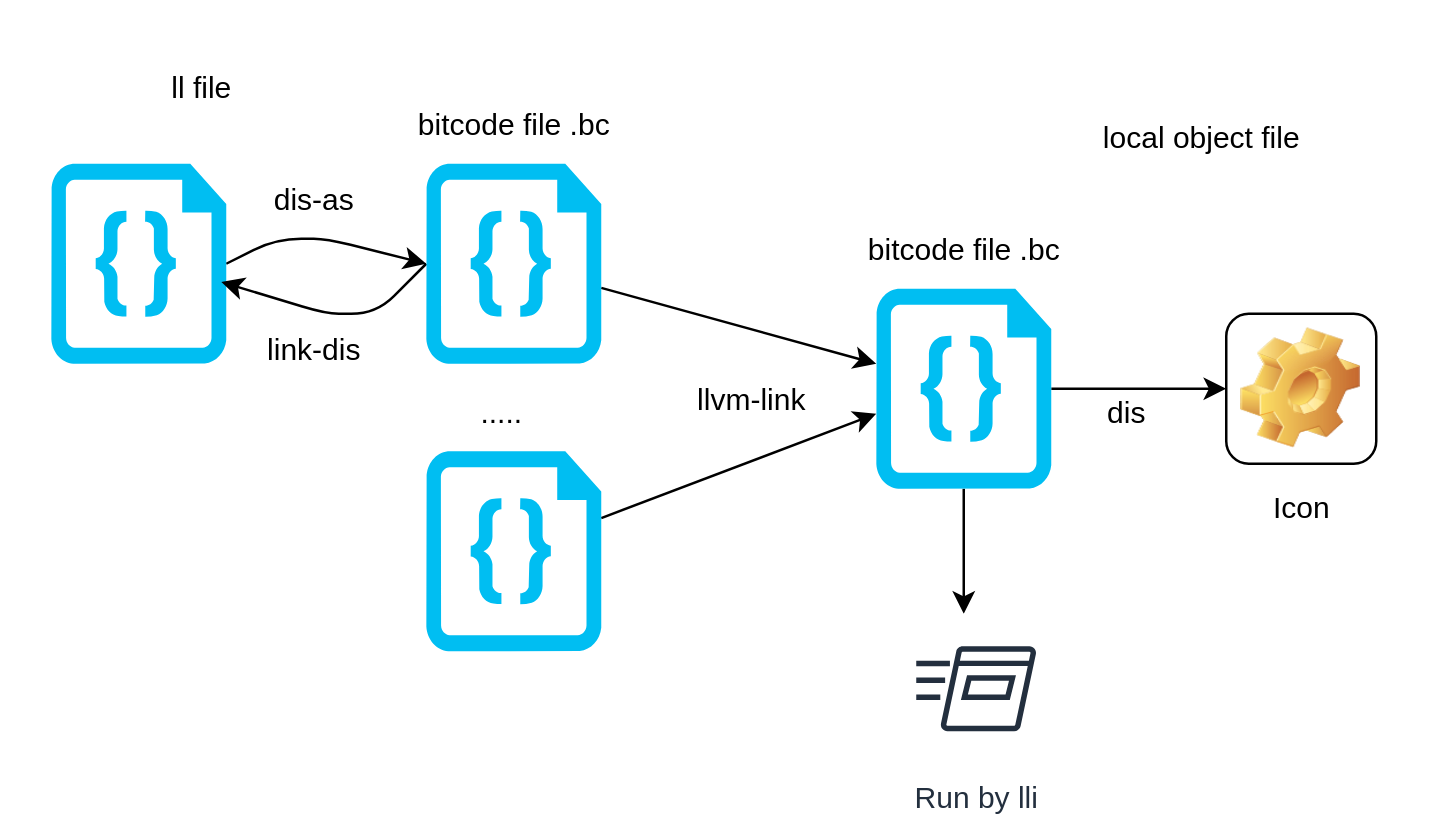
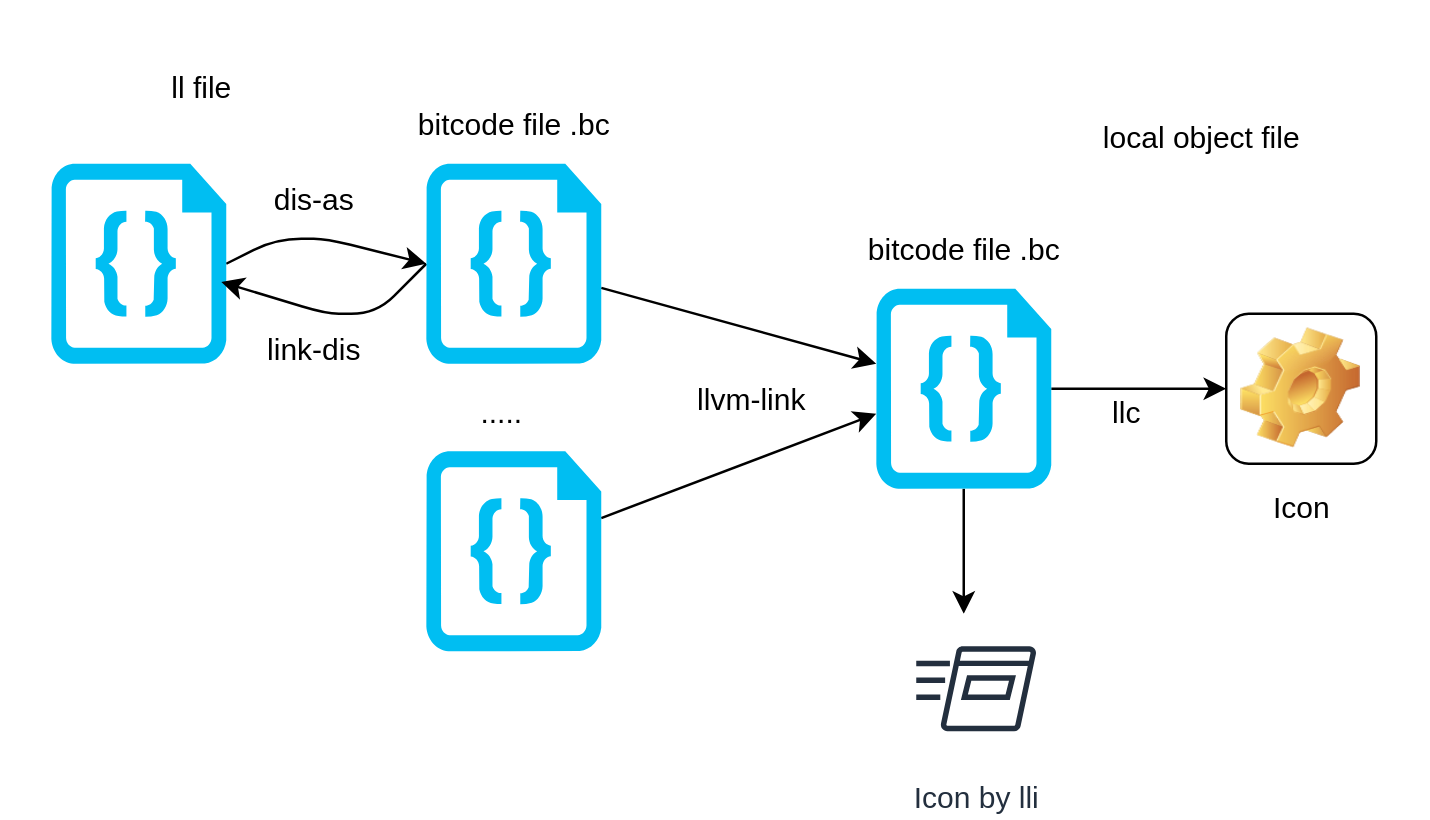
(1128, 414) -> (1128, 414)
(978, 799) -> (978, 799)
